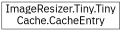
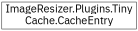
(61, 16) -> (69, 16)
